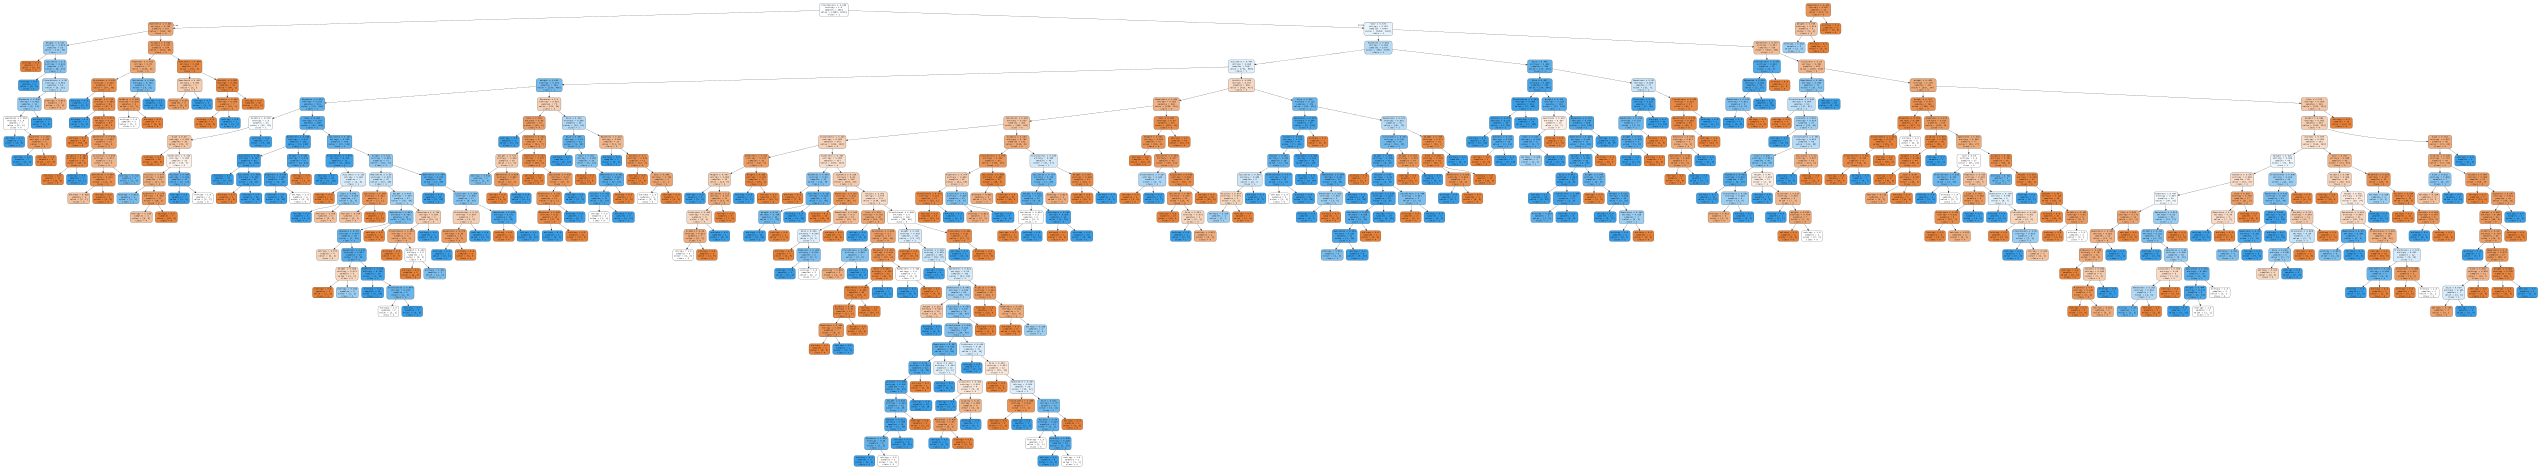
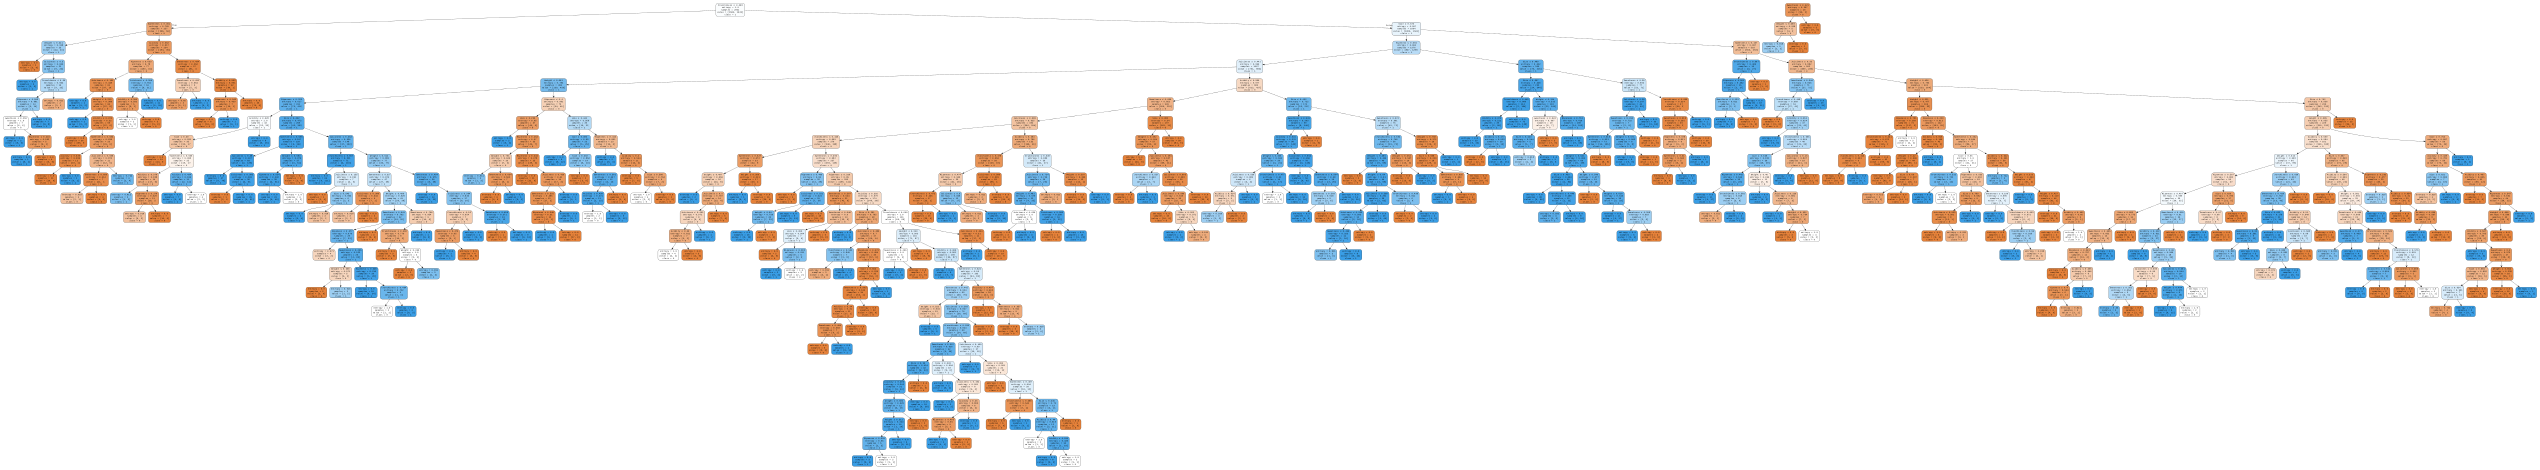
(1581, 132) -> (1611, 132)
(895, 264) -> (902, 245)
